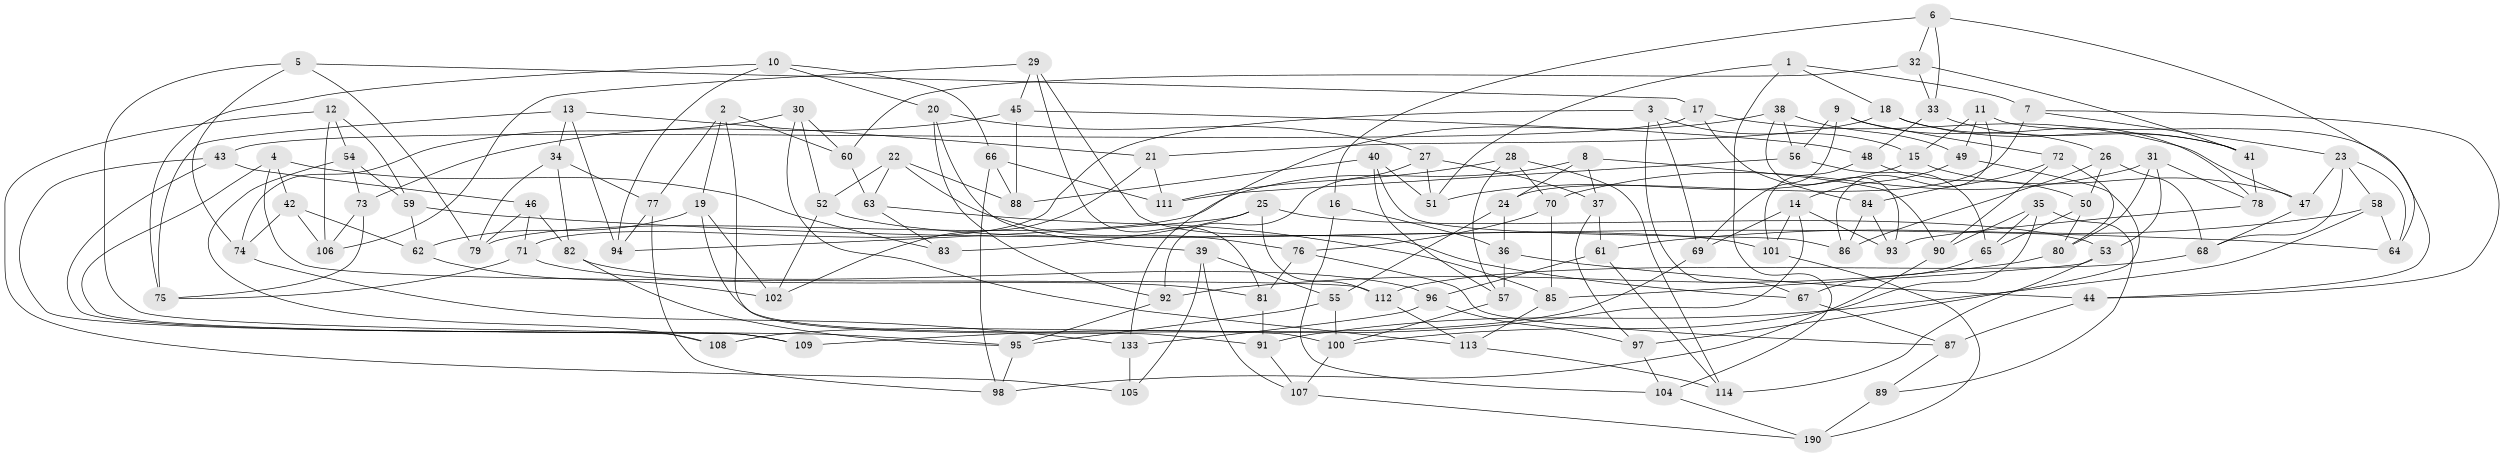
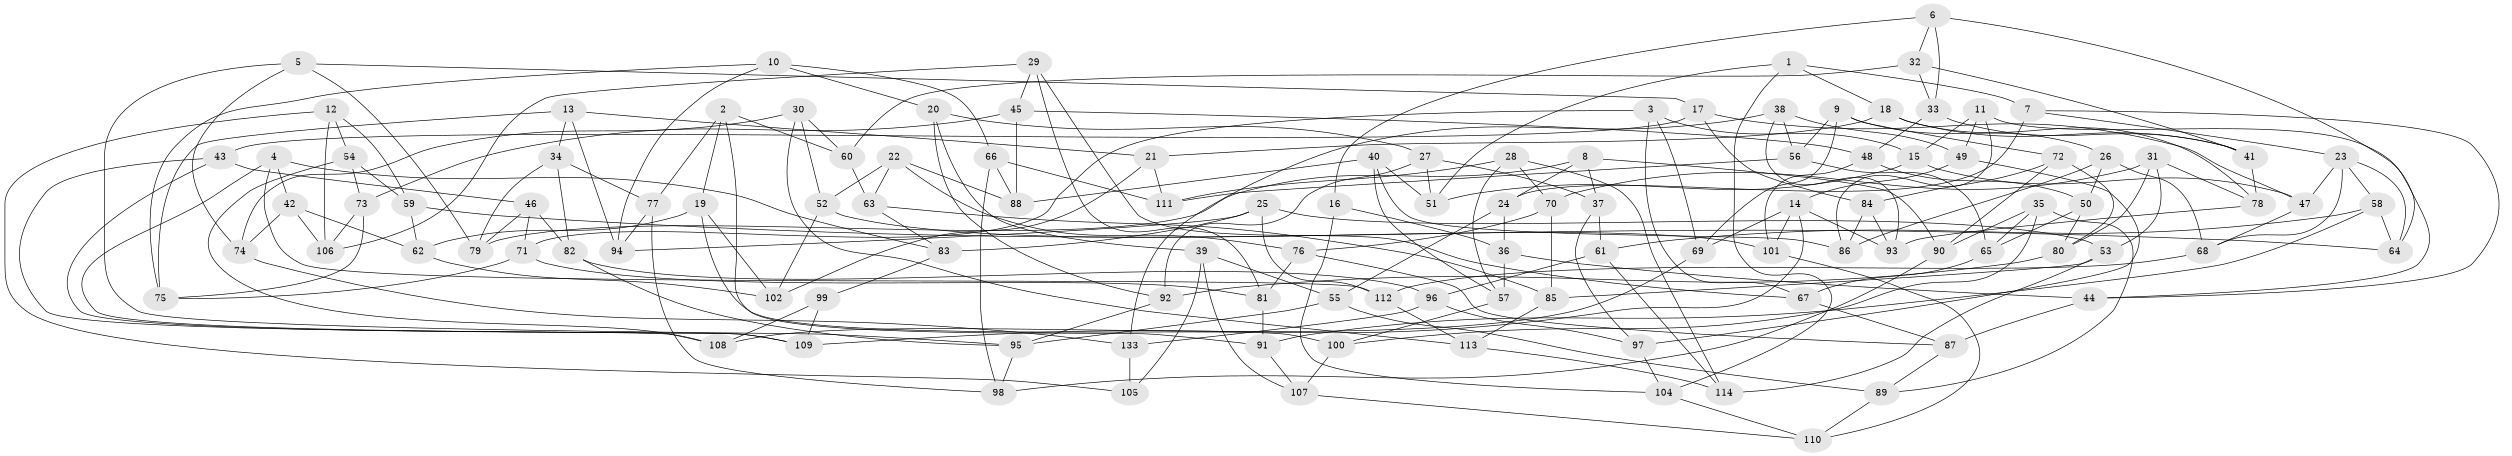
none -> (822, 299)
(1336, 326) -> (1605, 356)
(1813, 441) -> (1813, 441)
